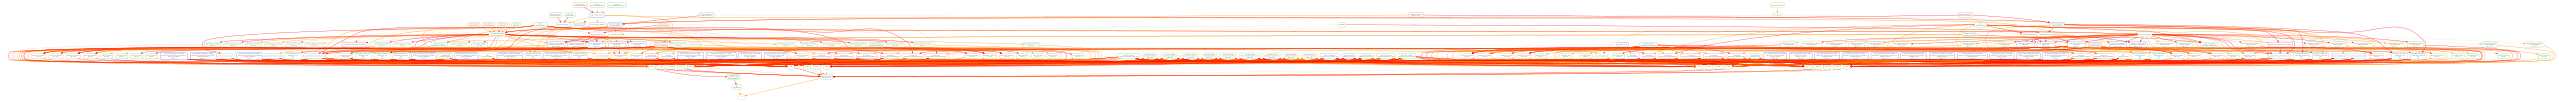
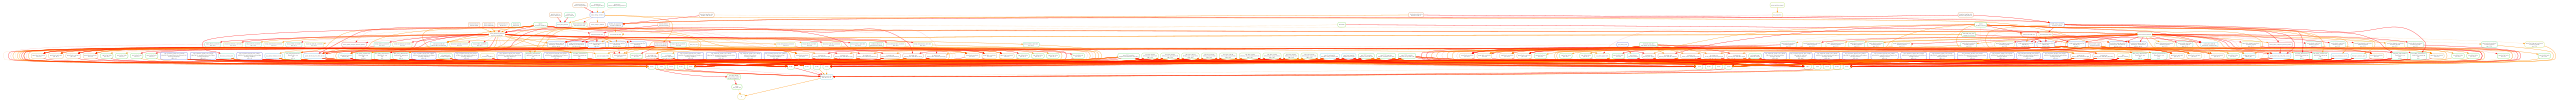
(548, 30) -> (520, 29)
